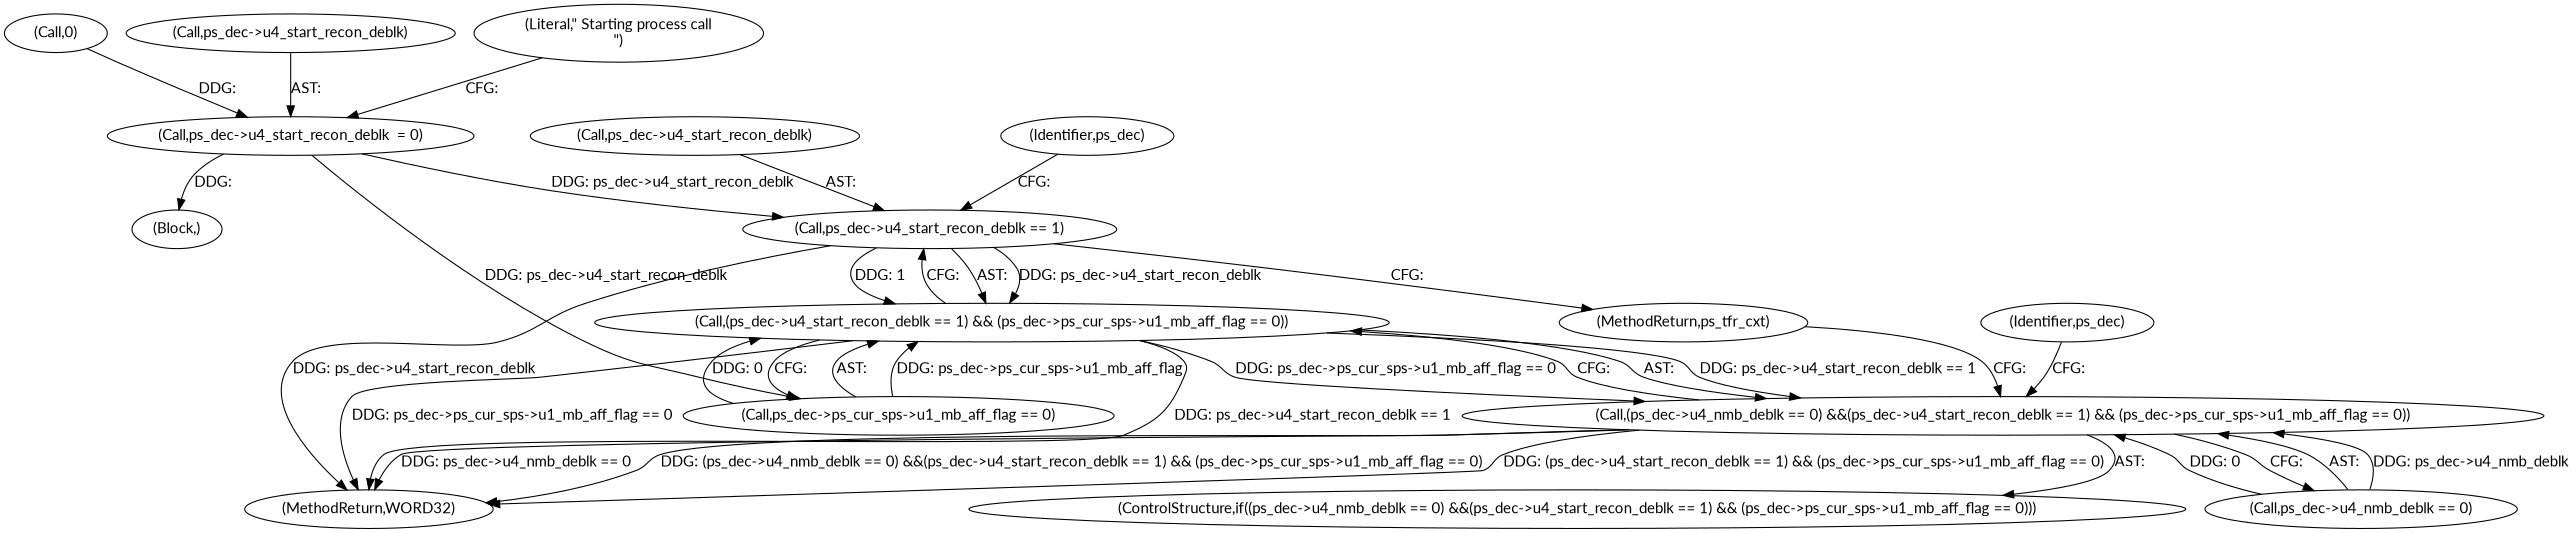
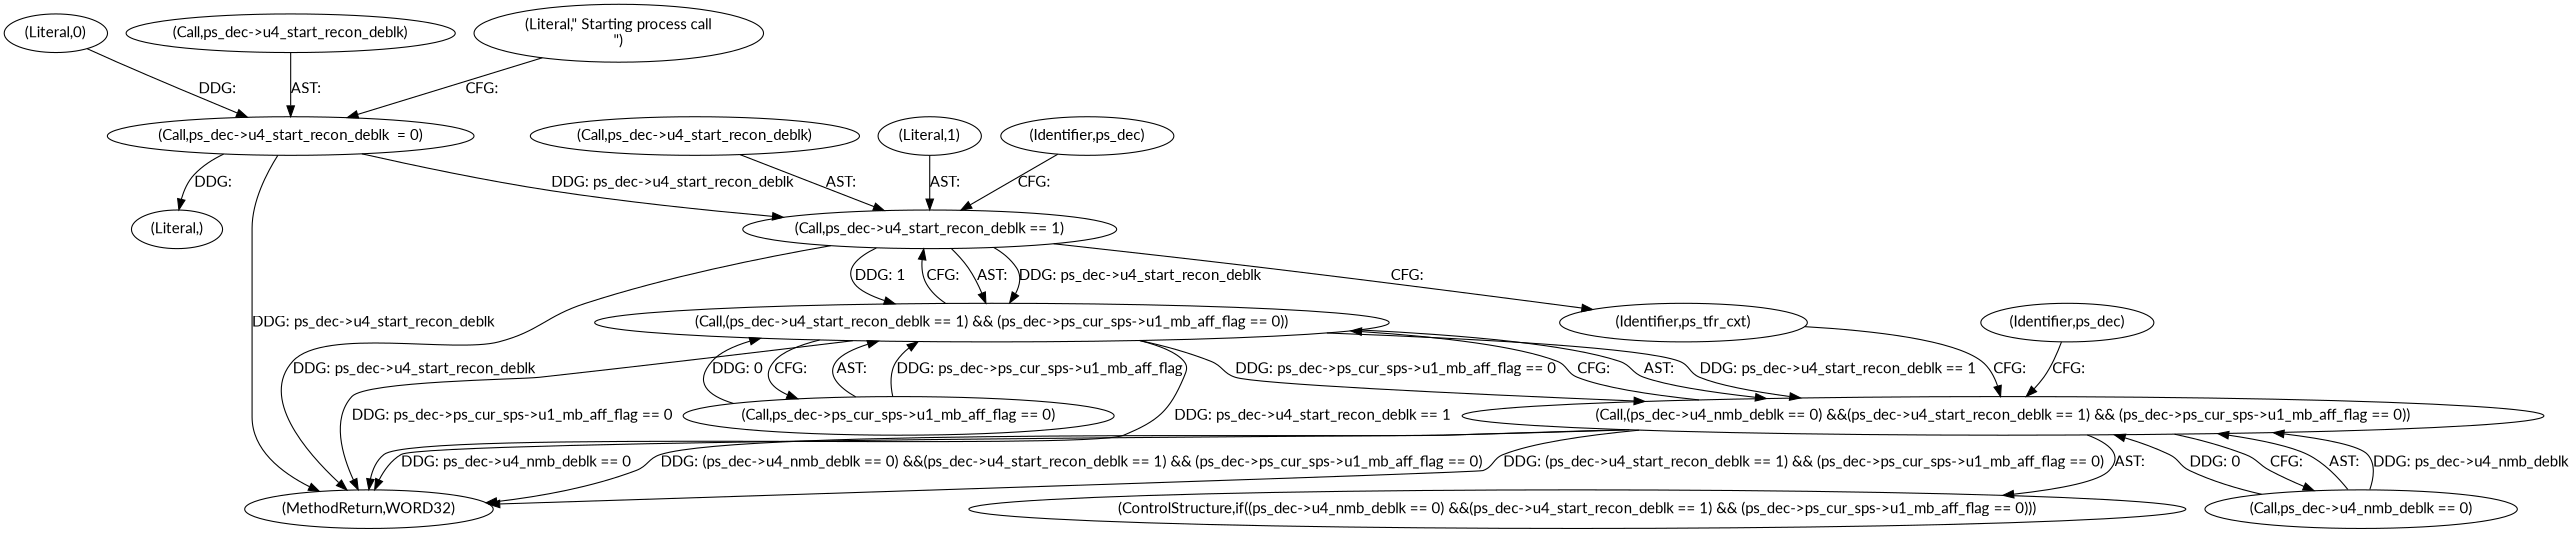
(56, 33) -> (56, 33)
none -> (930, 136)
(177, 229) -> (177, 229)
(533, 313) -> (252, 331)
(1683, 323) -> (1683, 323)
